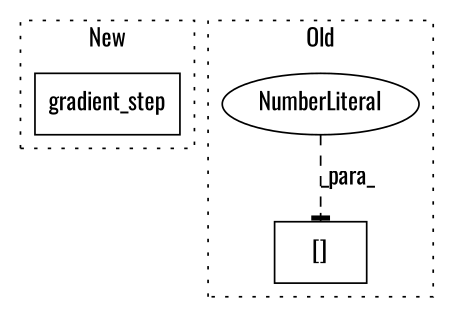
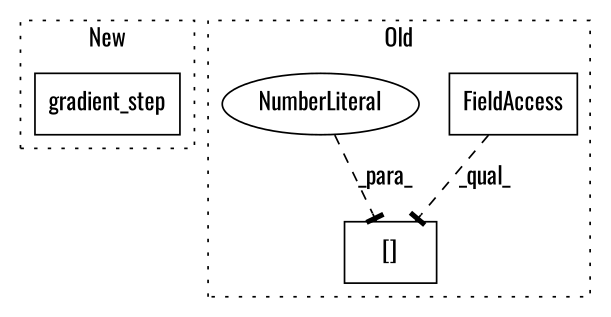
none -> (513, 104)
